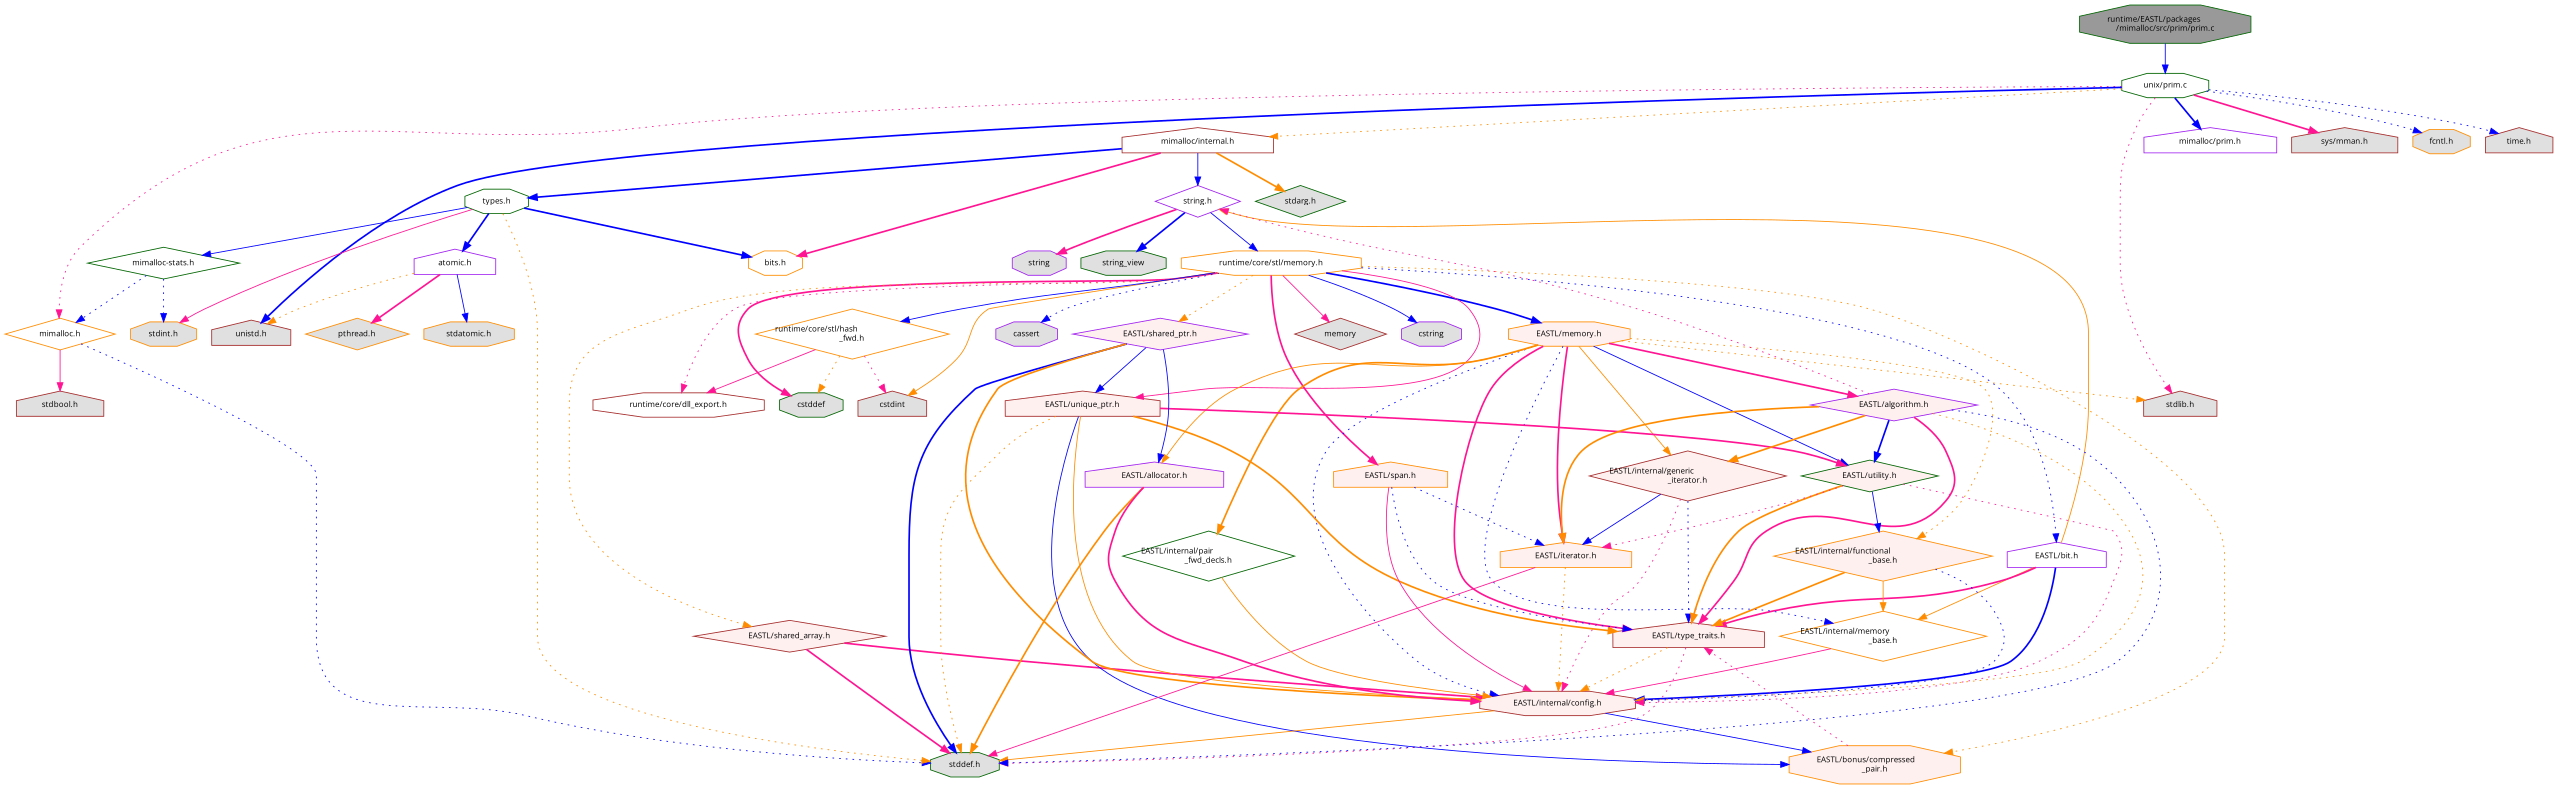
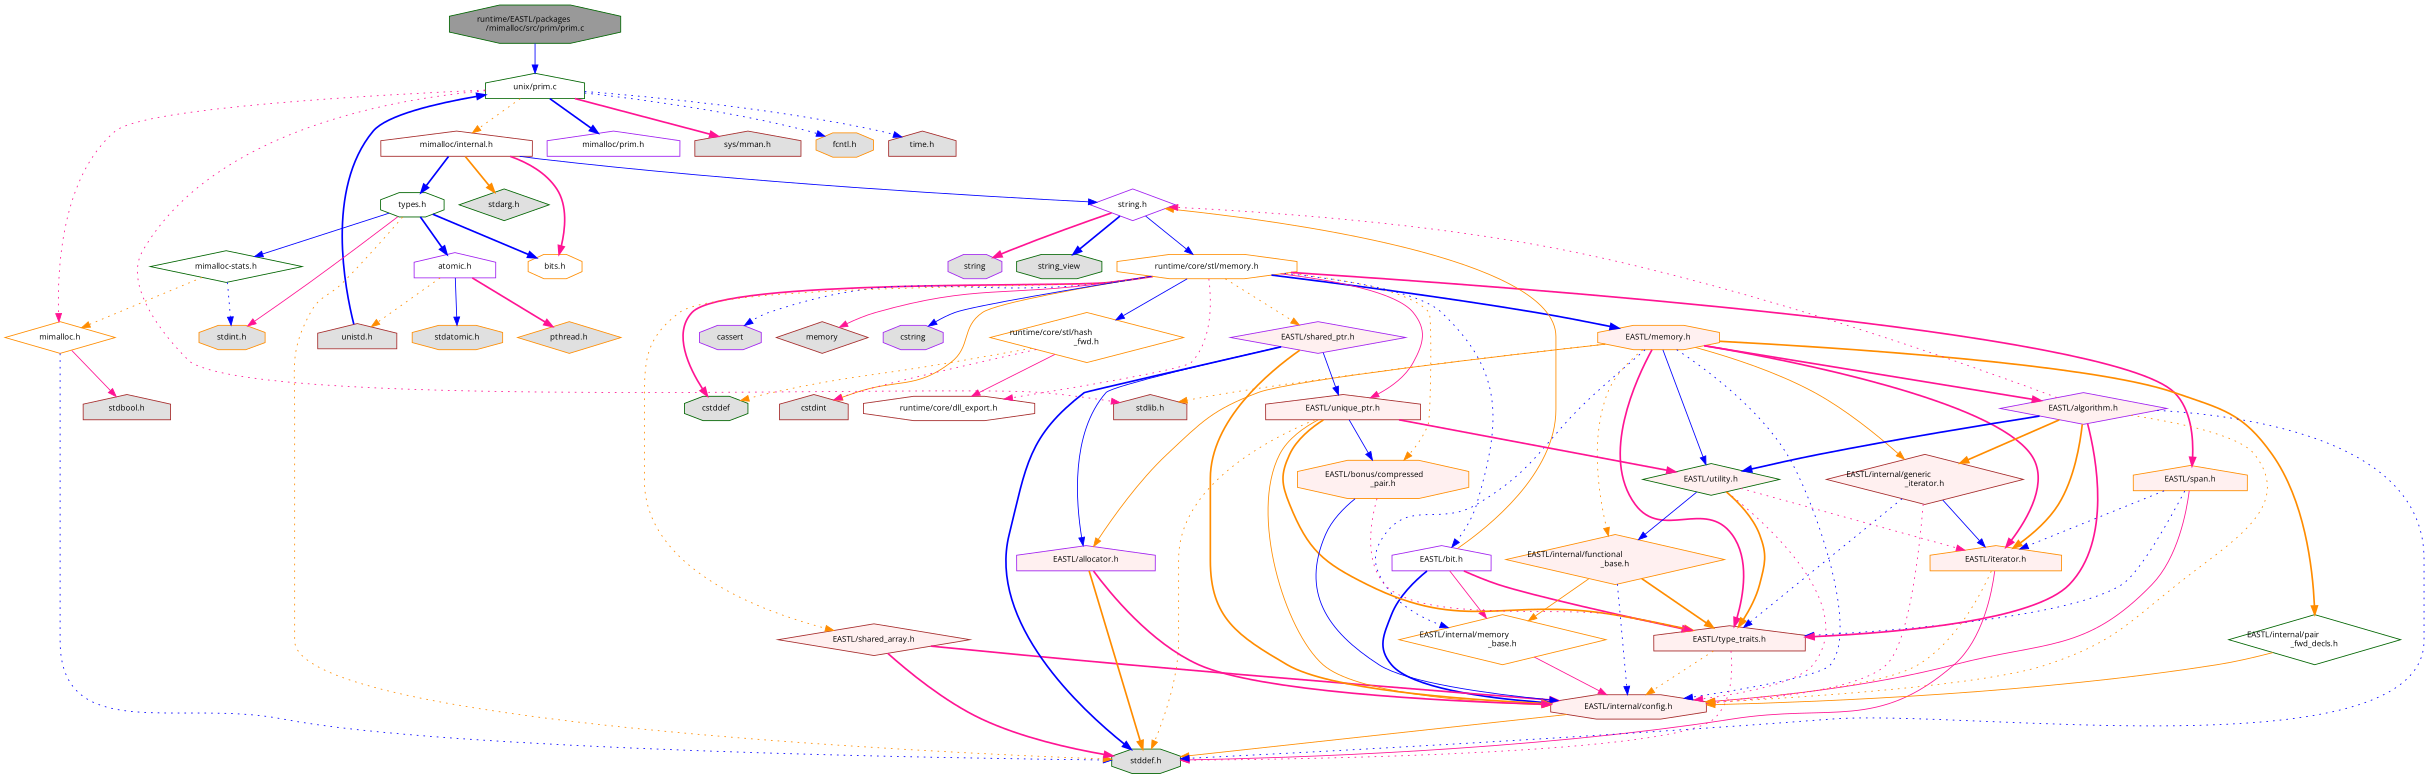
(2165, 86) -> (535, 87)
(1172, 121) -> (352, 171)
(115, 297) -> (151, 299)
(1972, 595) -> (1466, 591)
(1714, 734) -> (1367, 657)
